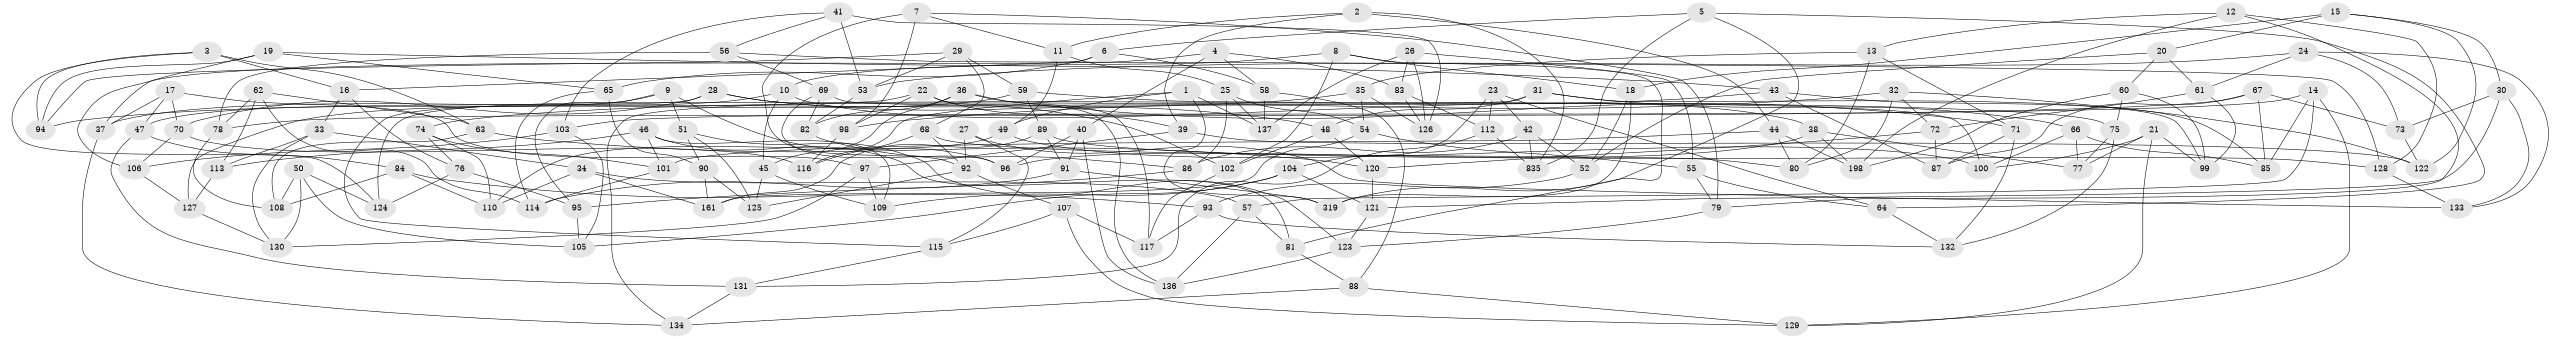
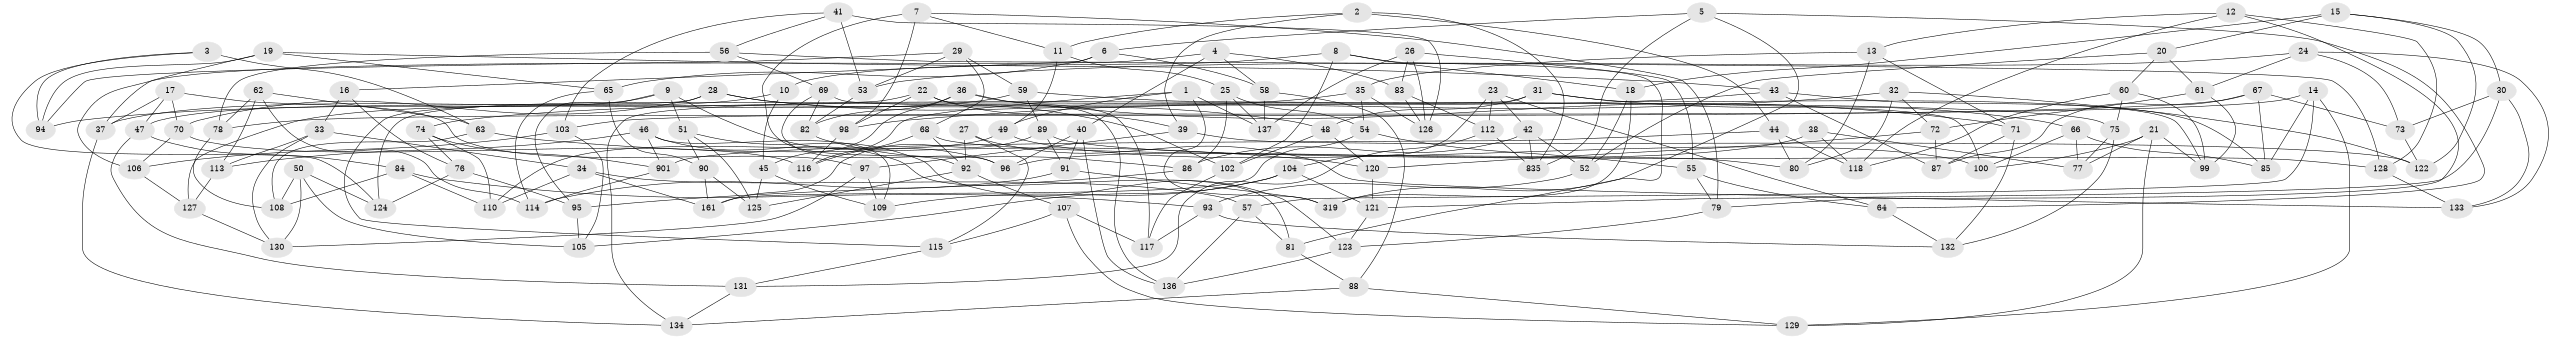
(284, 74) -> none
(1324, 110) -> none
(664, 169) -> (664, 169)
(1856, 169) -> (1856, 169)
